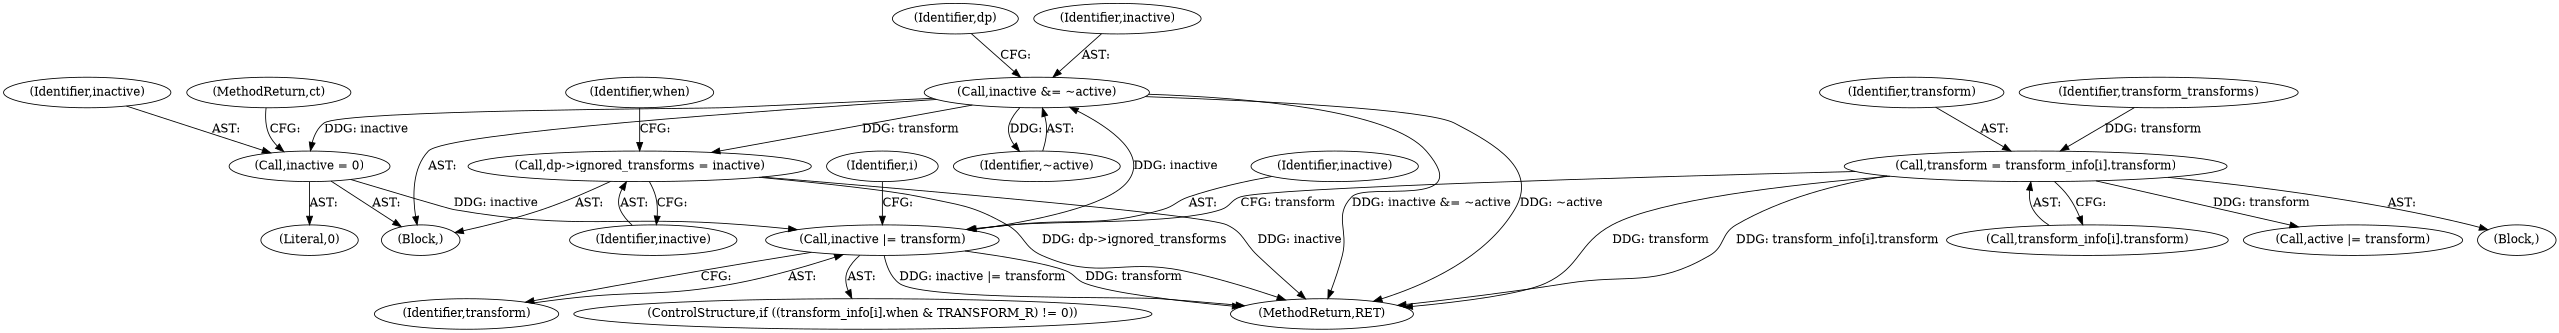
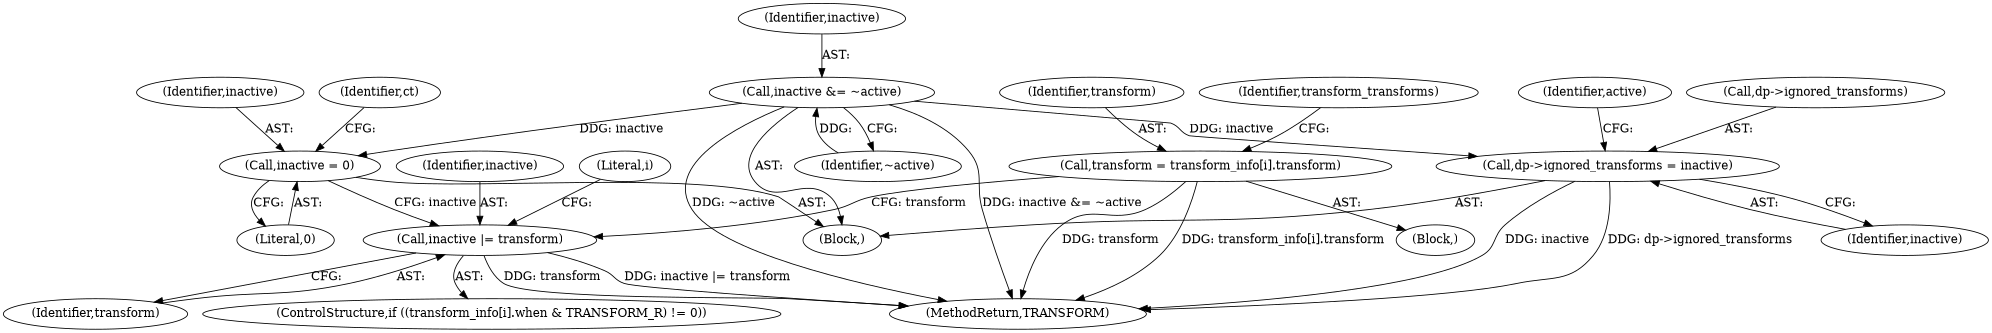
(955, 19) -> none
(269, 92) -> (380, 92)
(640, 92) -> (1595, 92)
none -> (1816, 92)
(911, 129) -> (1232, 129)
(1028, 129) -> (884, 129)
(1062, 129) -> (838, 129)
(2153, 129) -> (1316, 129)
(882, 166) -> (625, 166)
(1099, 200) -> none
(326, 203) -> (271, 203)
(496, 203) -> (435, 203)
none -> (292, 208)
(2087, 240) -> none
(2353, 240) -> none
(1322, 314) -> (1018, 314)
